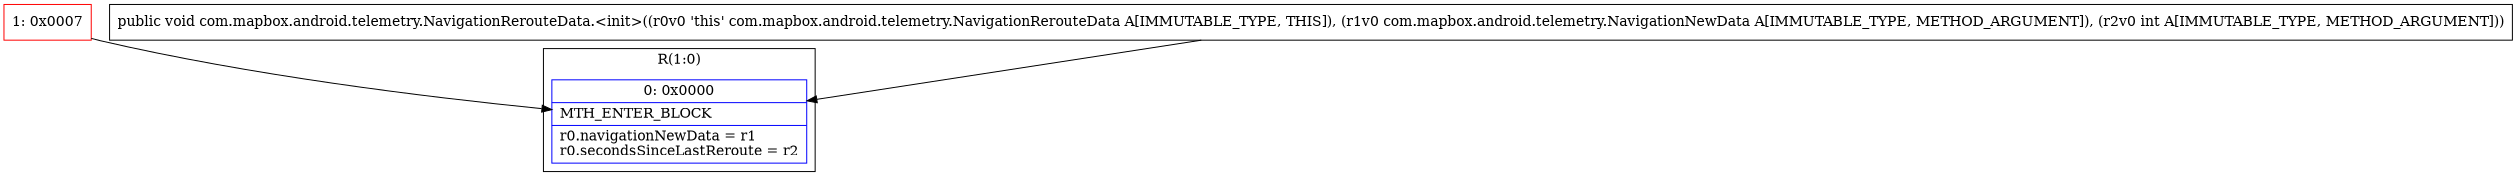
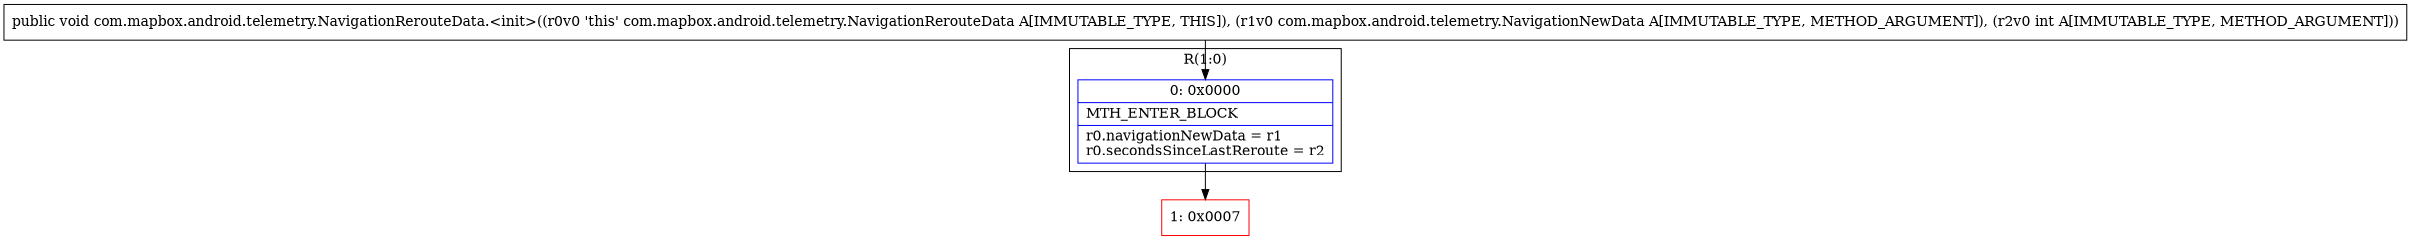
(315, 81) -> (1205, 178)
